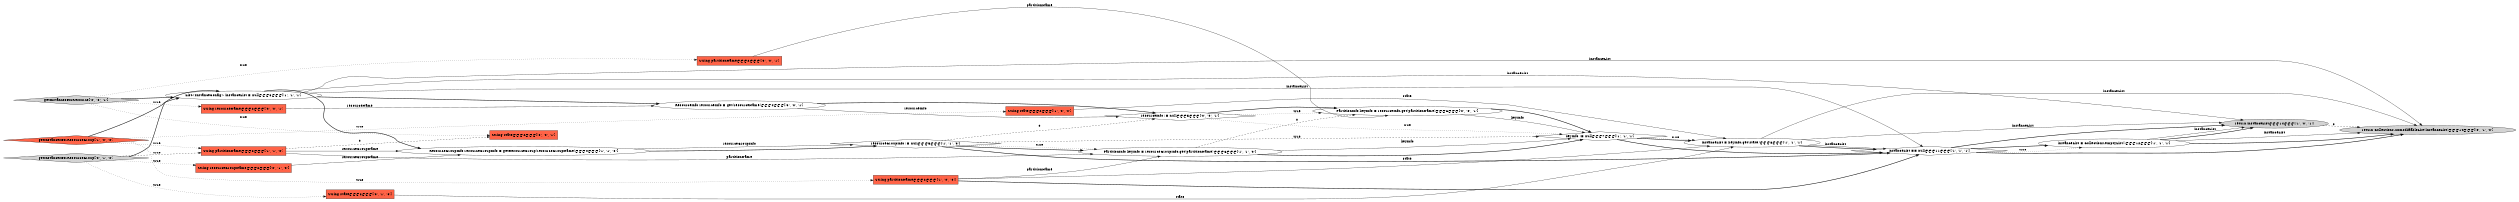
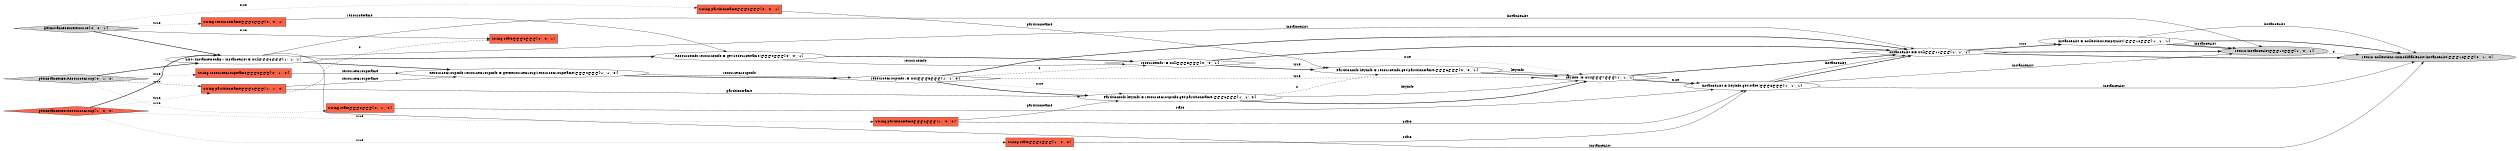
(287, 130) -> (300, 36)
(1439, 189) -> (1549, 46)
